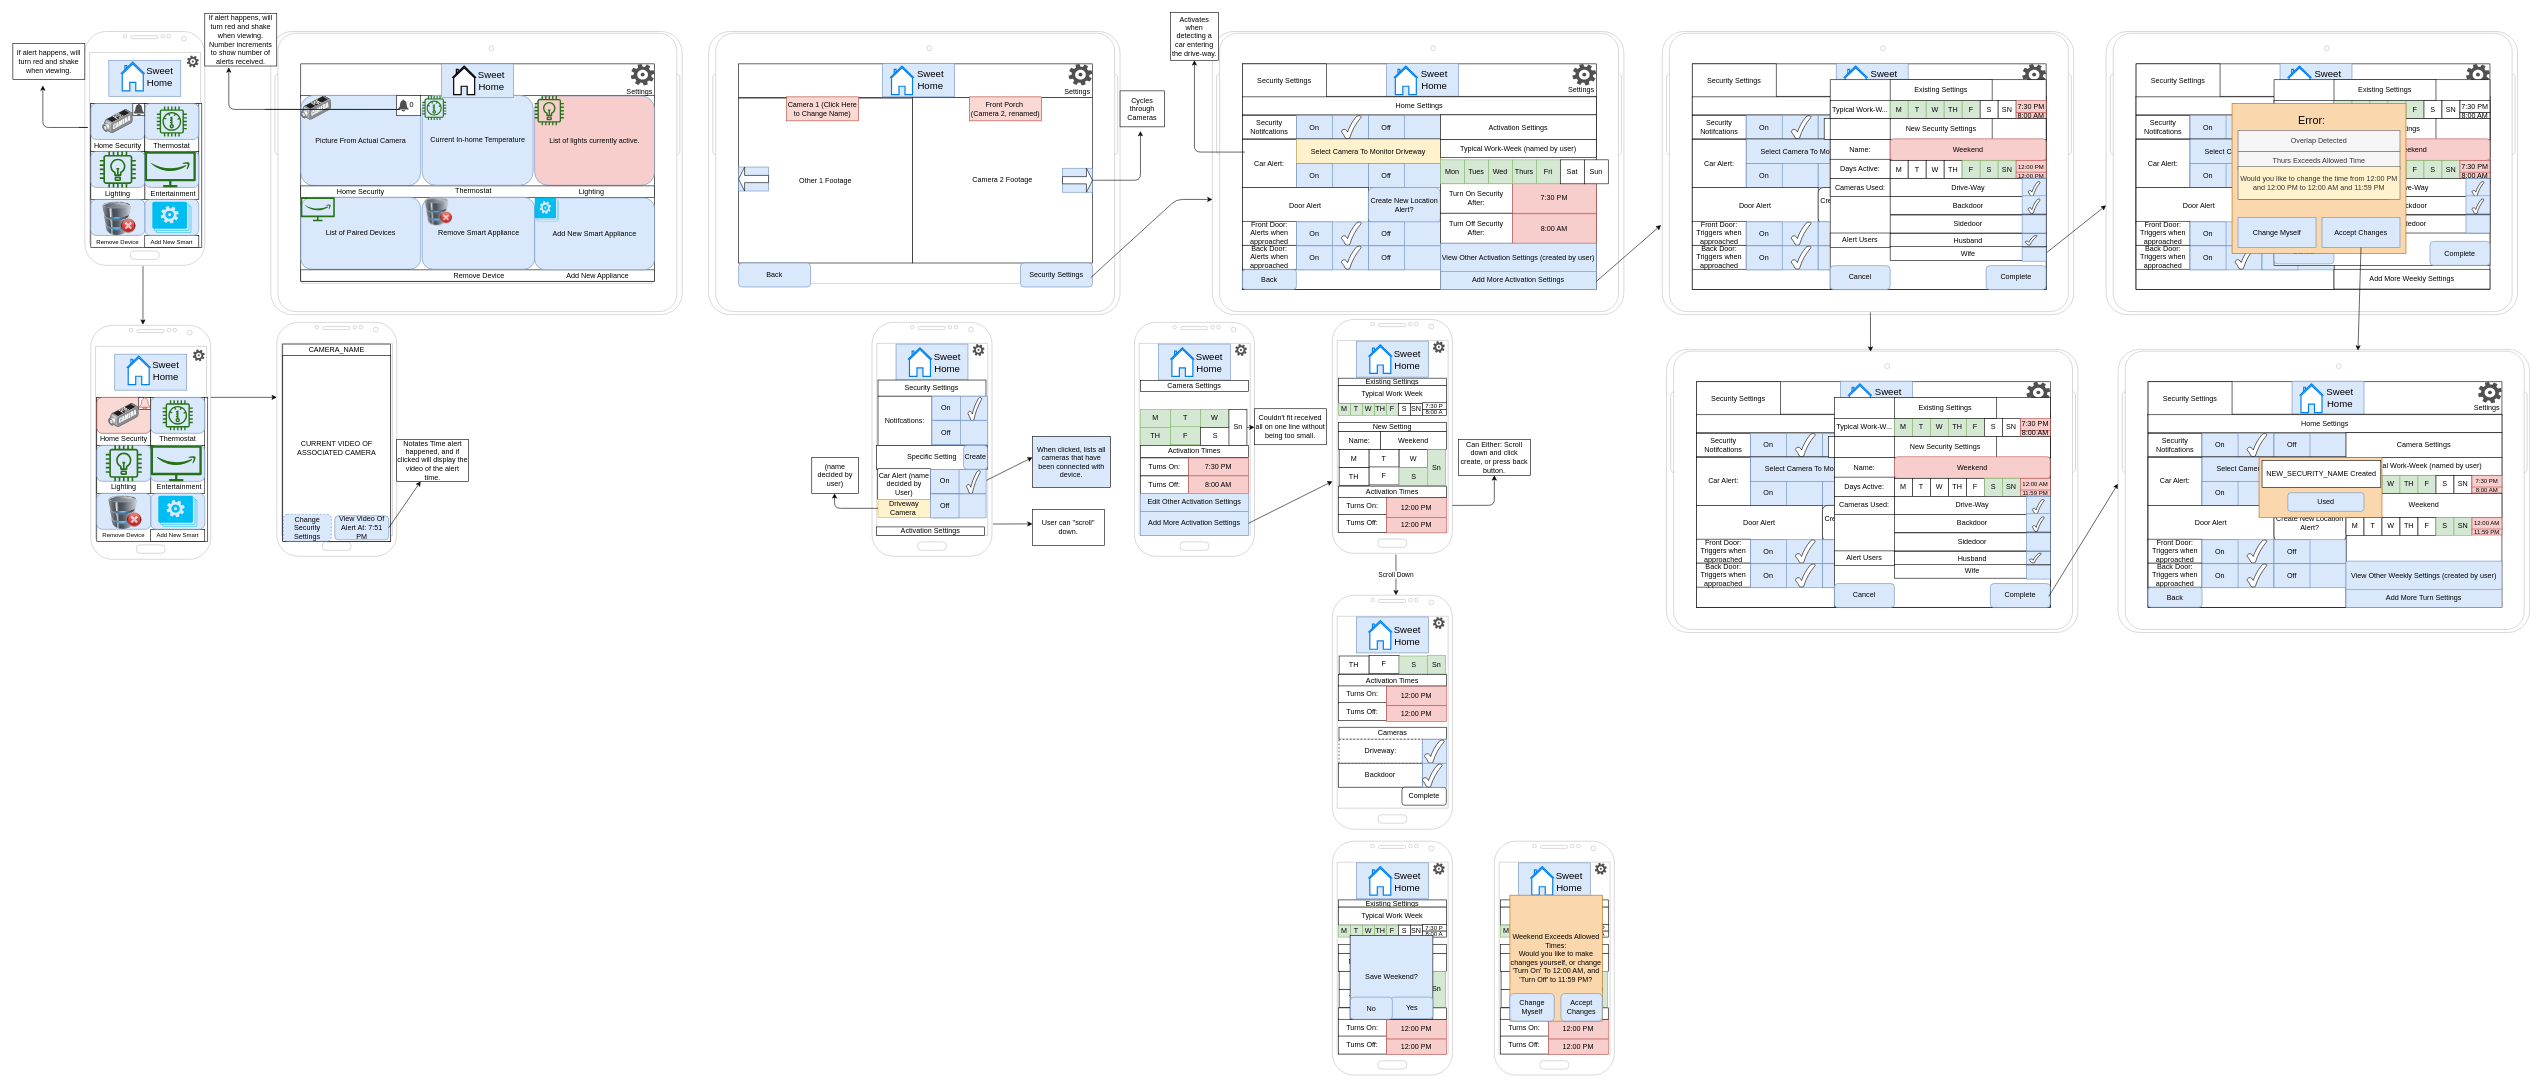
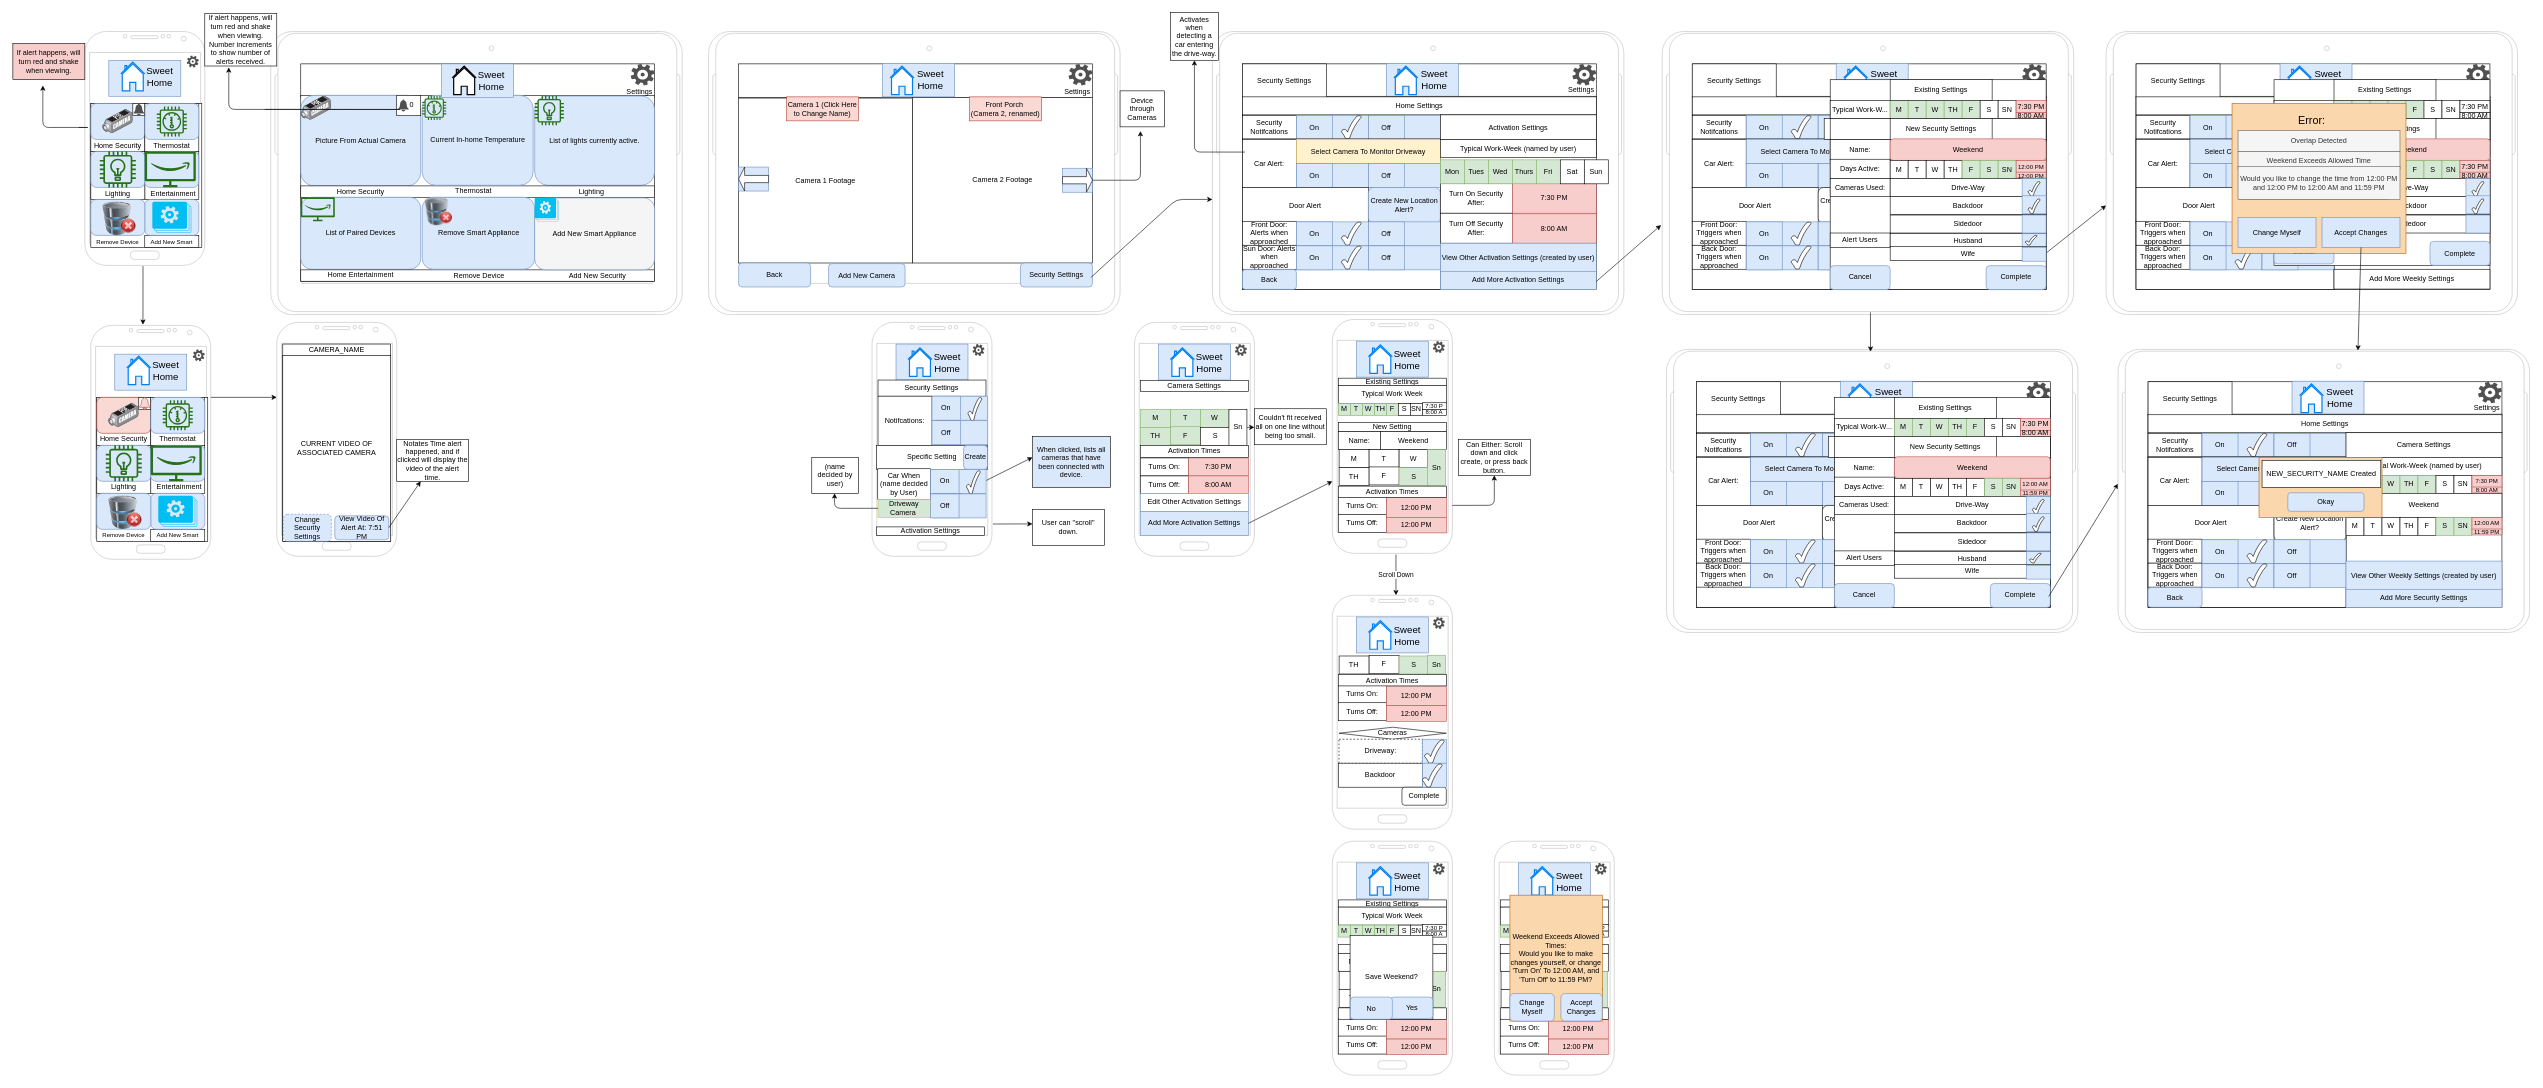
(48, 62) -> (48, 62)
(1142, 109) -> (1142, 109)
(594, 141) -> (594, 141)
(2319, 161) -> (2319, 161)
(825, 181) -> (825, 181)
(2319, 183) -> (2319, 183)
(594, 234) -> (594, 234)
(1269, 257) -> (1269, 257)
none -> (360, 275)
none -> (867, 275)
(597, 276) -> (597, 276)
(904, 485) -> (904, 485)
(1194, 503) -> (1194, 503)
(2326, 503) -> (2326, 503)
(904, 509) -> (904, 509)
(2424, 598) -> (2424, 598)
(1393, 734) -> (1393, 734)
(1391, 978) -> (1391, 978)
